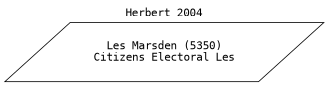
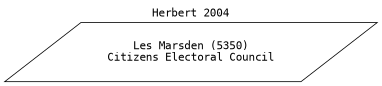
(164, 52) -> (191, 52)
